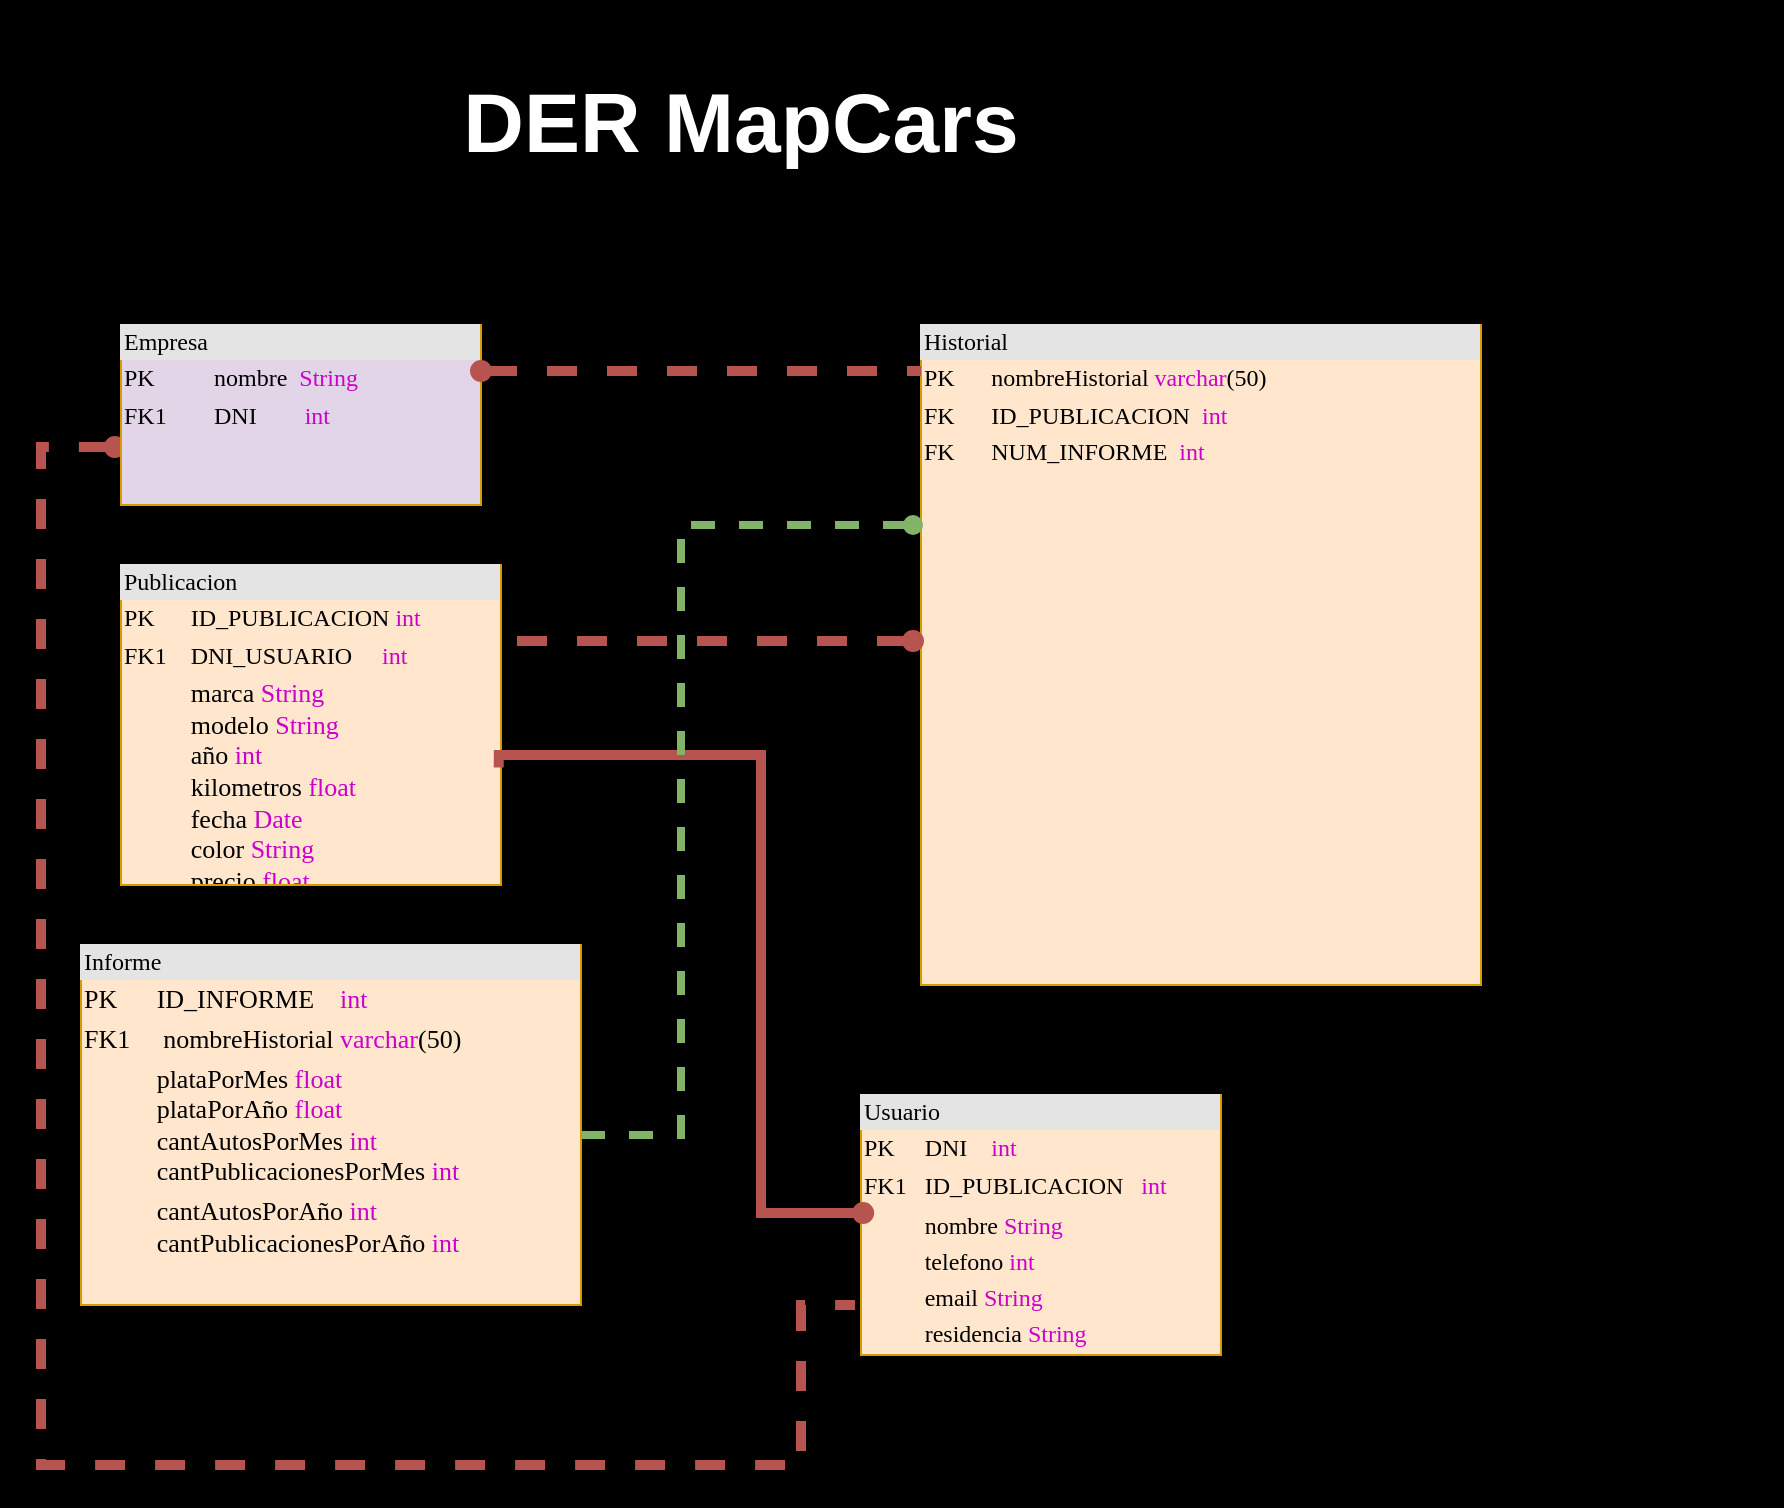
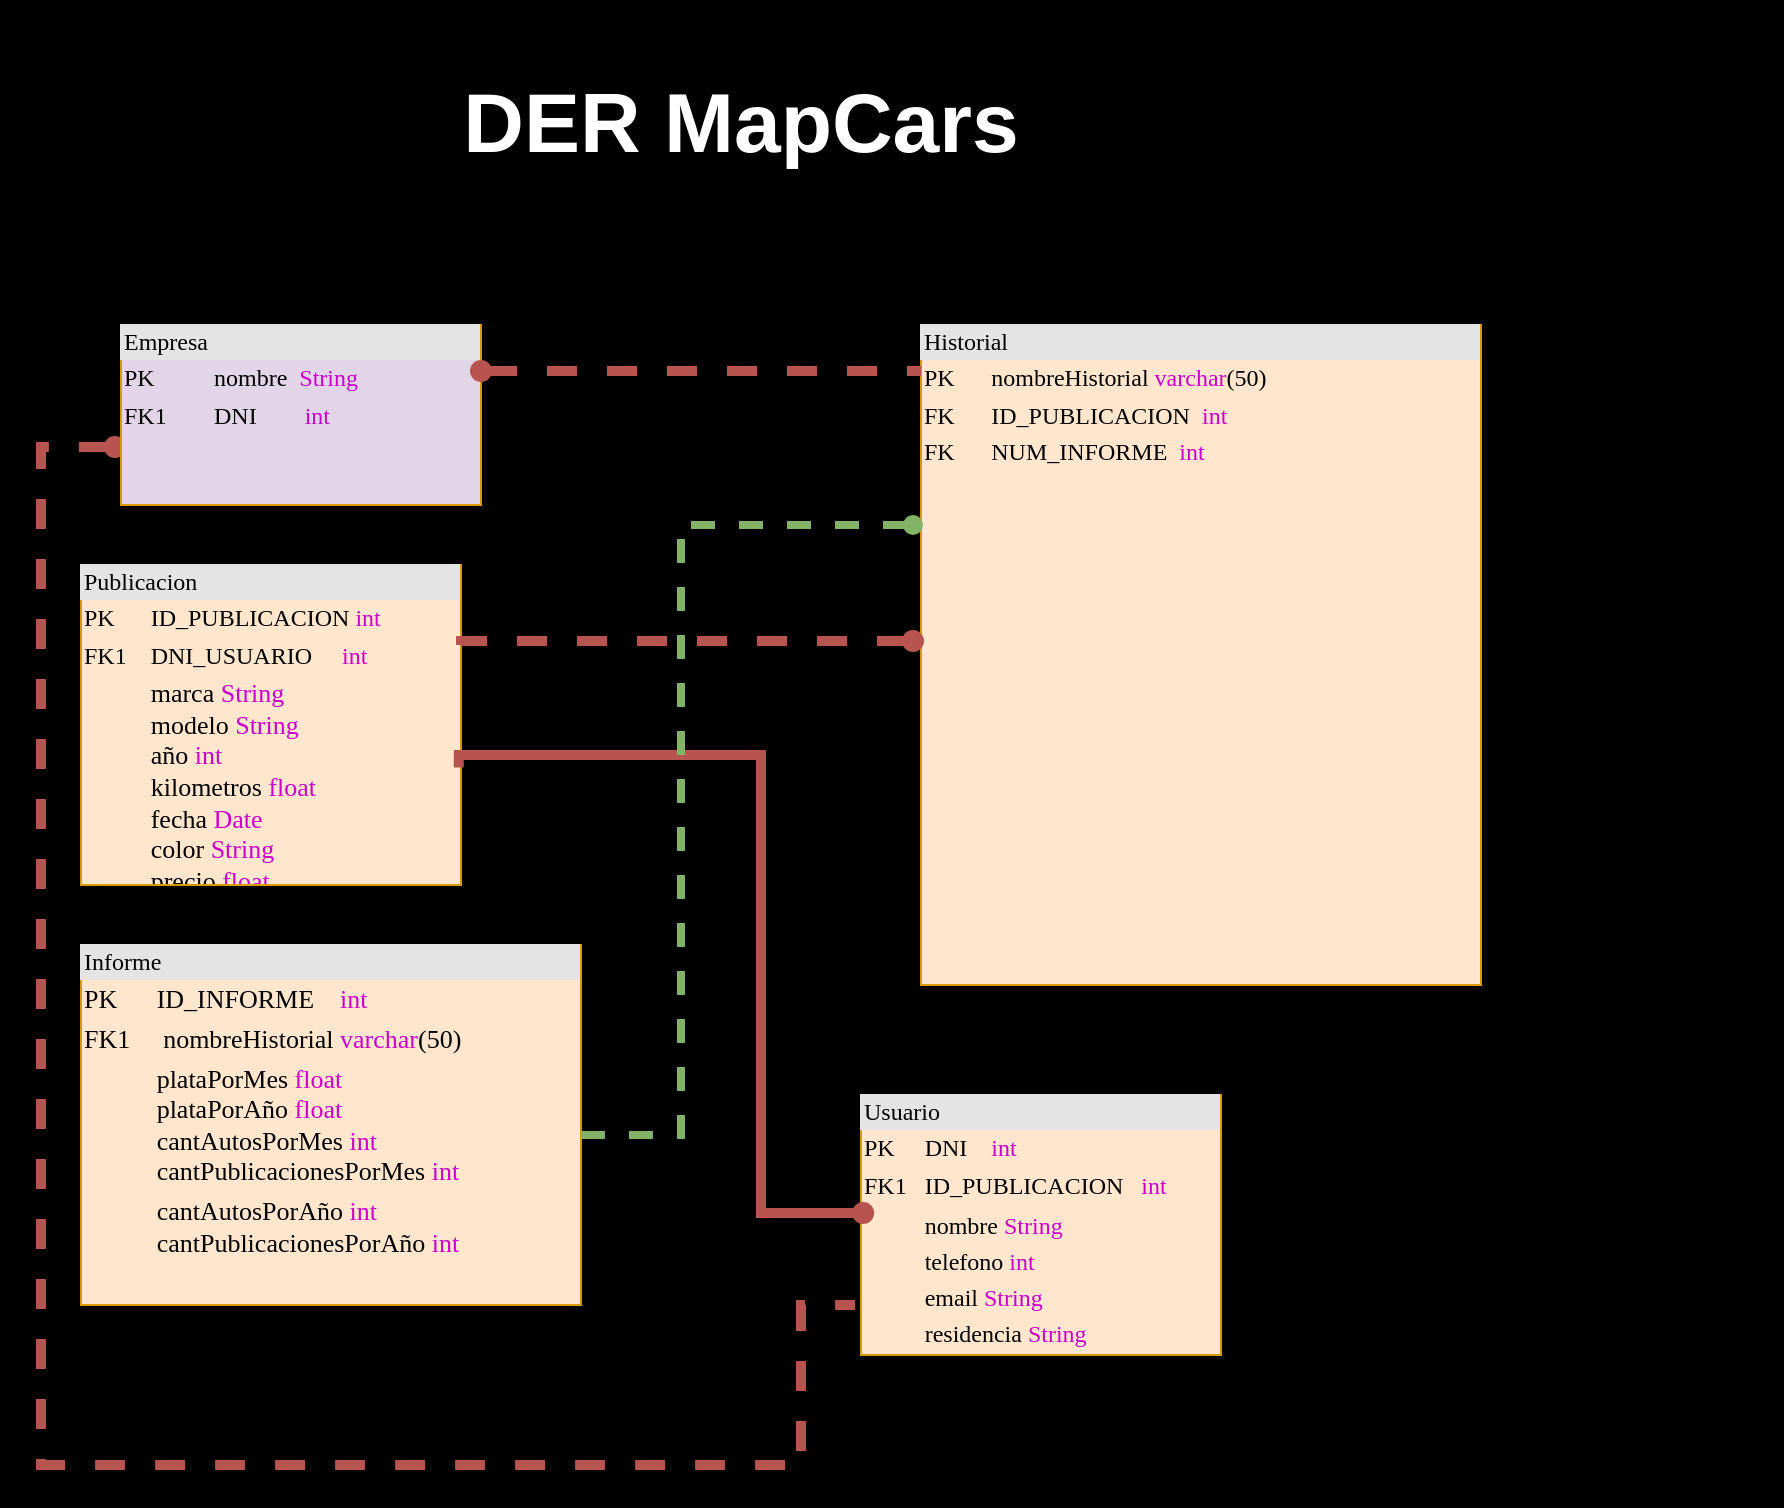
(311, 725) -> (271, 725)
